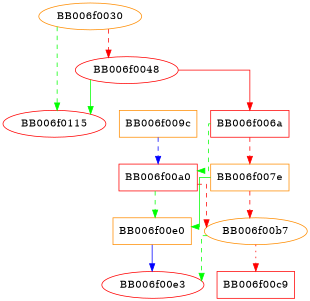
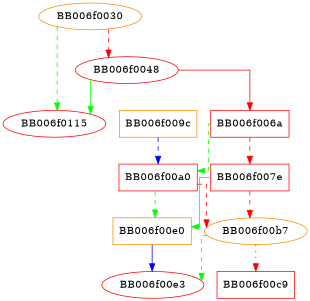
(250, 178) -> (250, 178)
